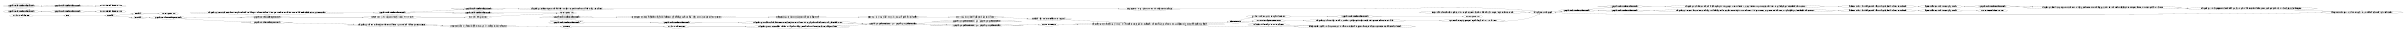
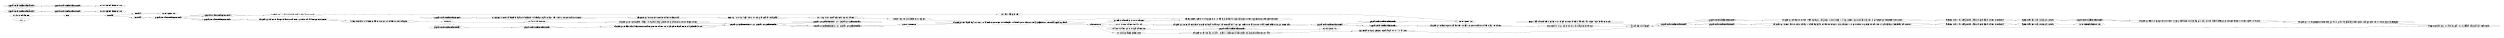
none -> (21, 21)
none -> (1129, 25)
